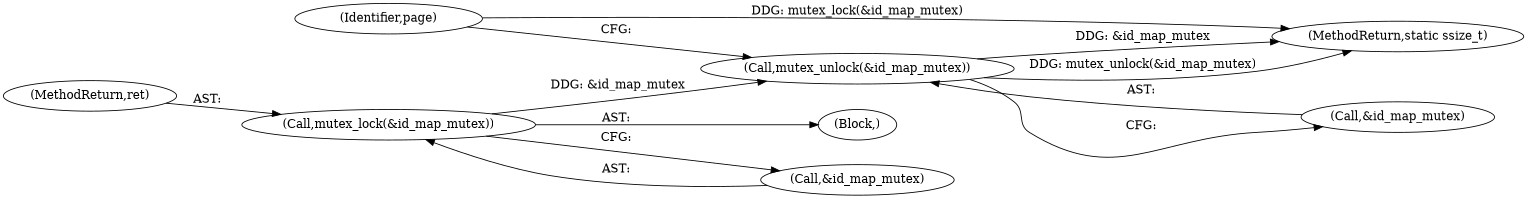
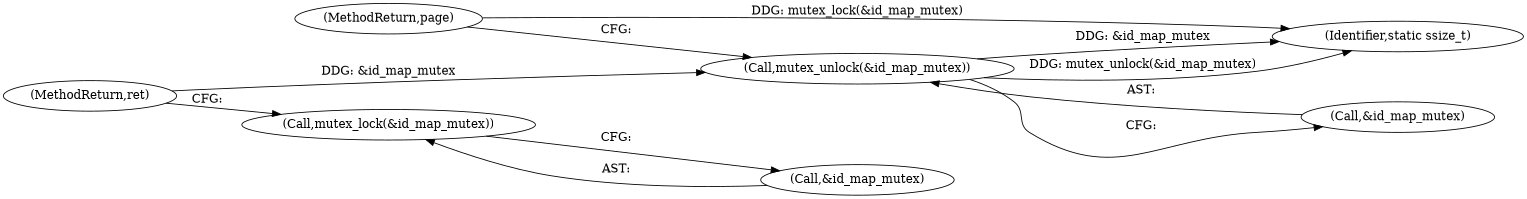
(389, 19) -> (389, 19)
(1398, 36) -> (1398, 36)
(625, 99) -> (434, 81)
(209, 100) -> (209, 100)
(857, 125) -> none
